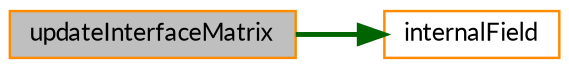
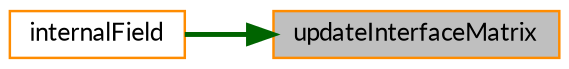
(327, 34) -> (217, 34)
